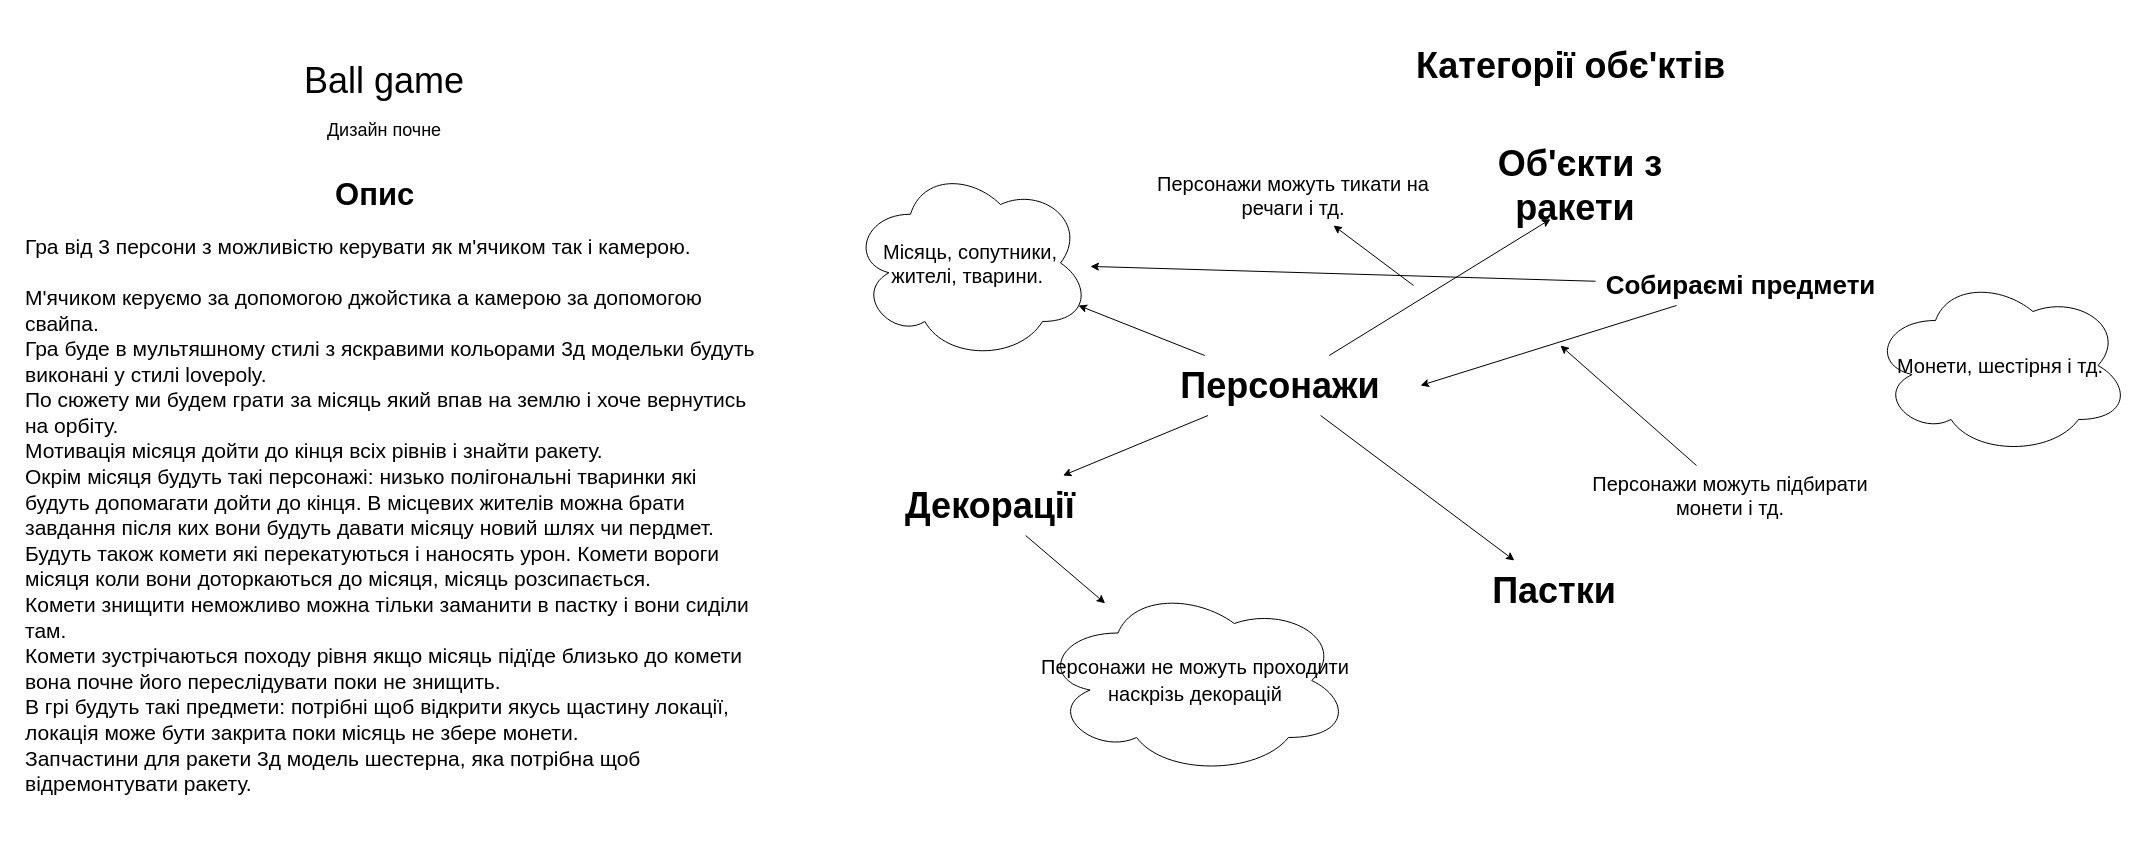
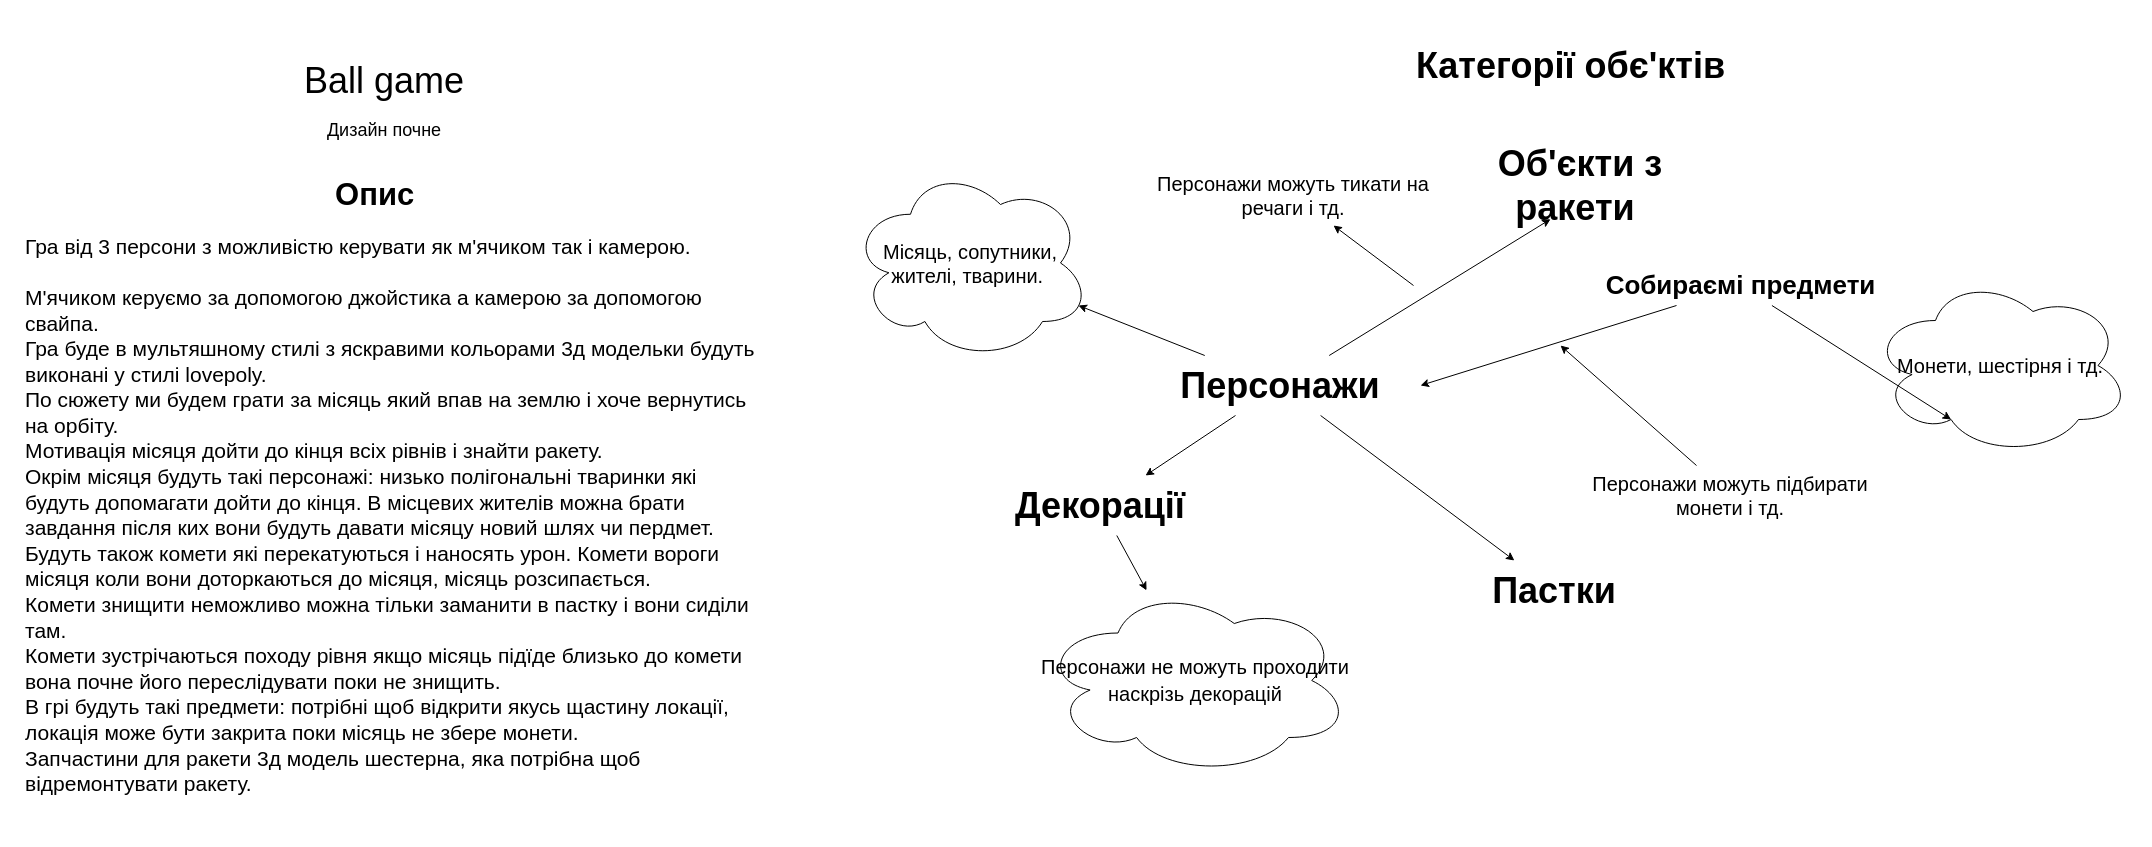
(1247, 271) -> (1858, 361)
(991, 506) -> (1101, 506)
